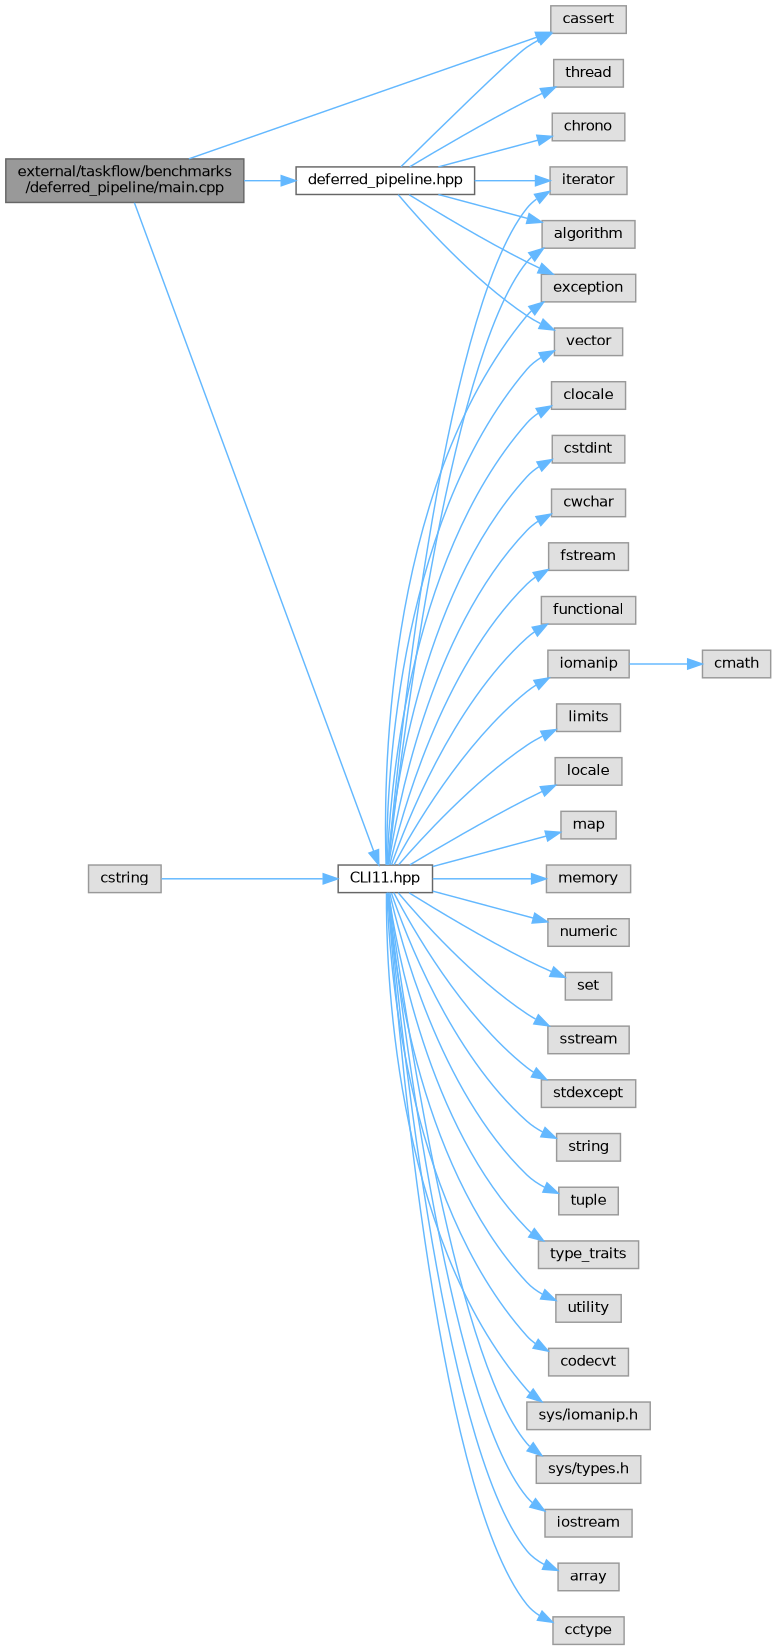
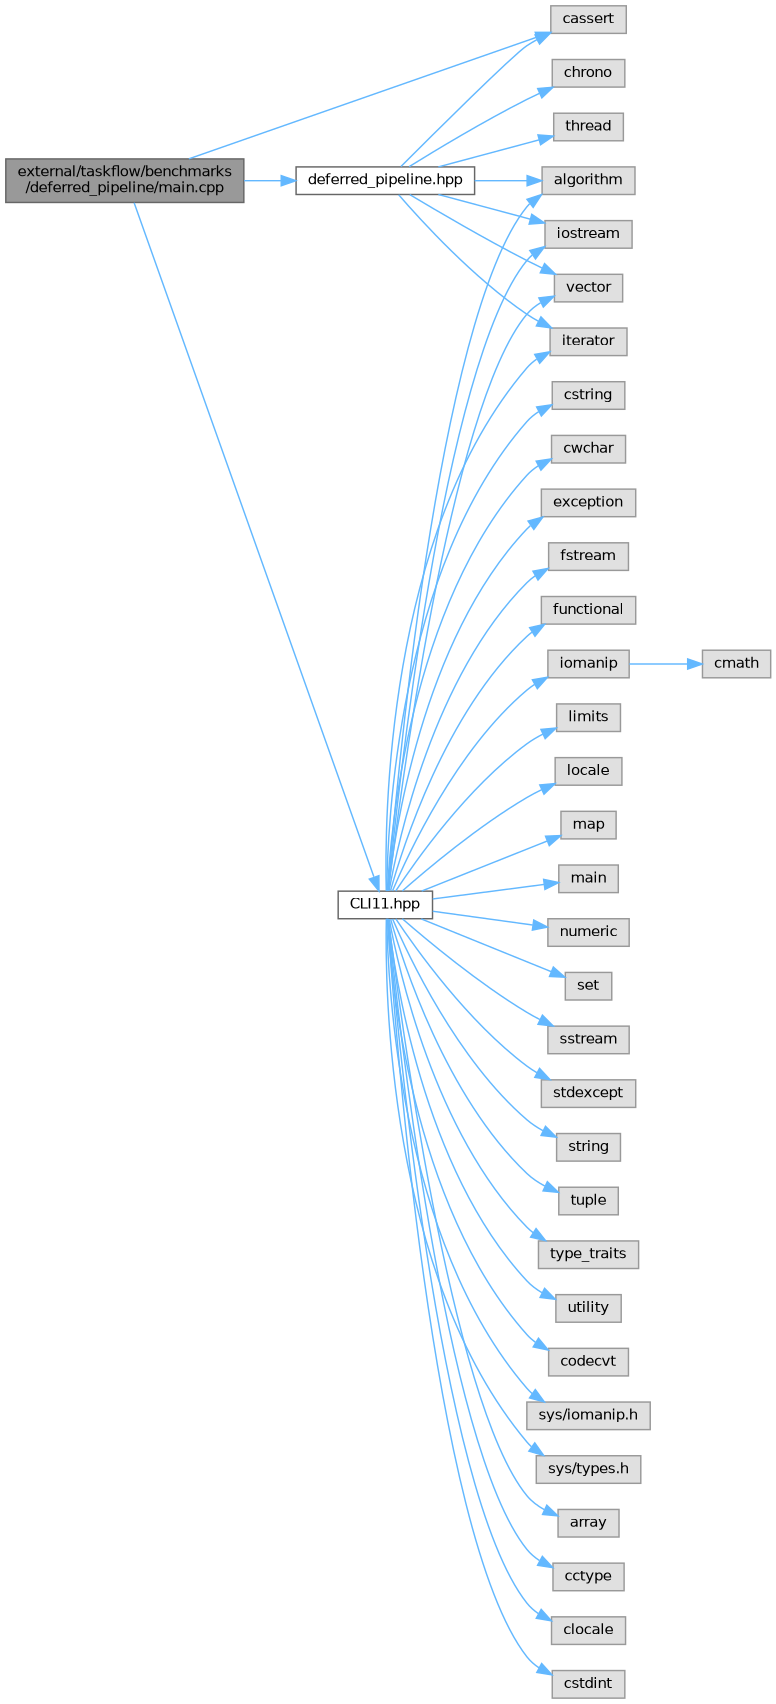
(473, 233) -> (484, 207)
(242, 879) -> (460, 528)
(589, 879) -> (589, 879)
